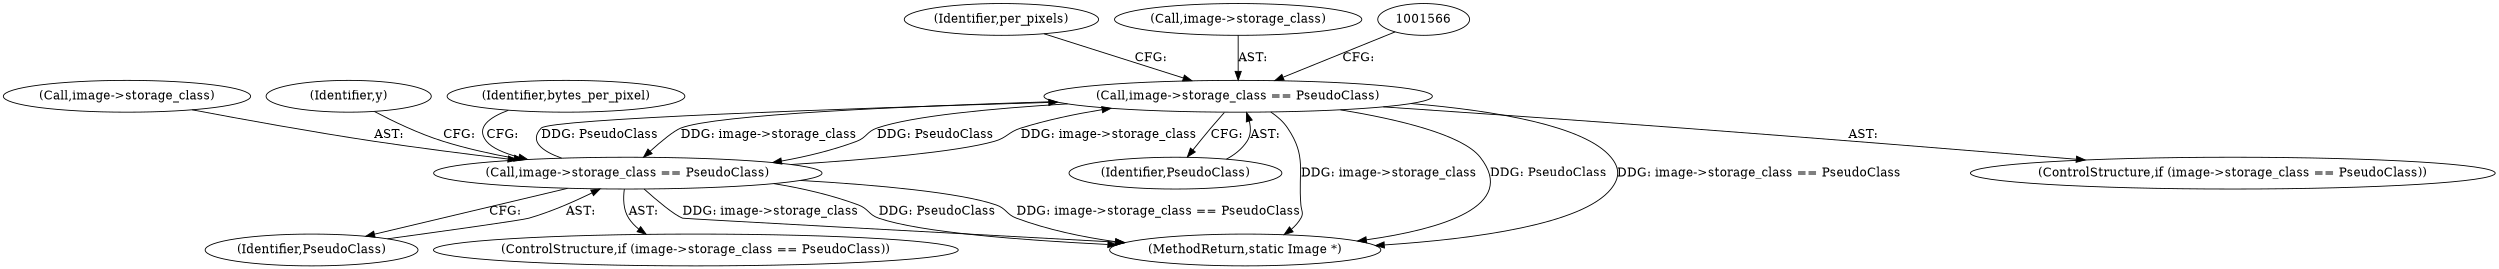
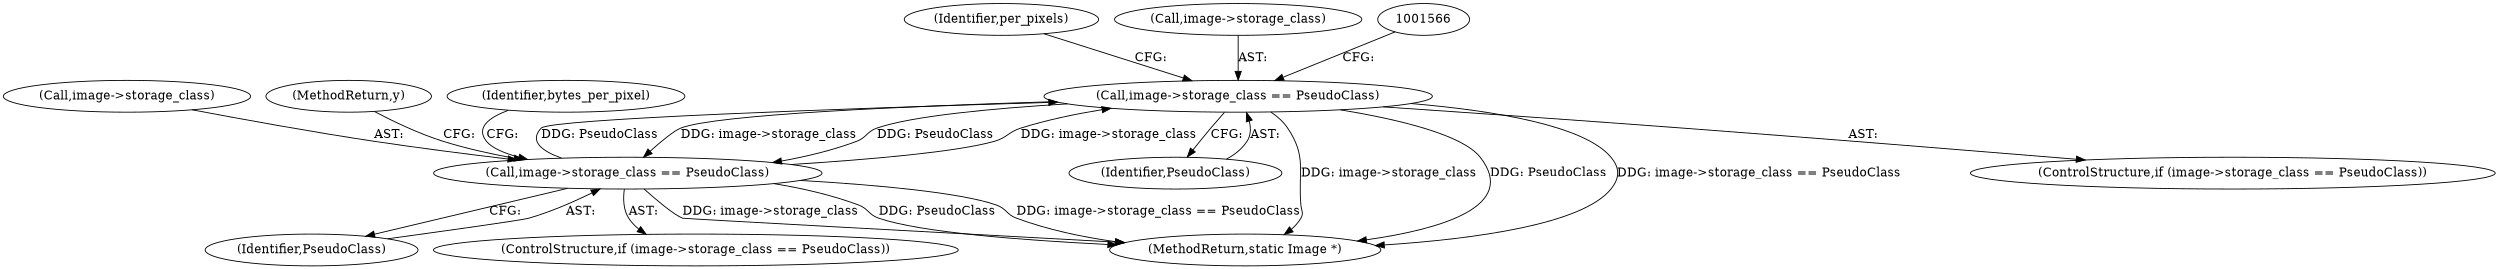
(349, 96) -> (349, 96)
